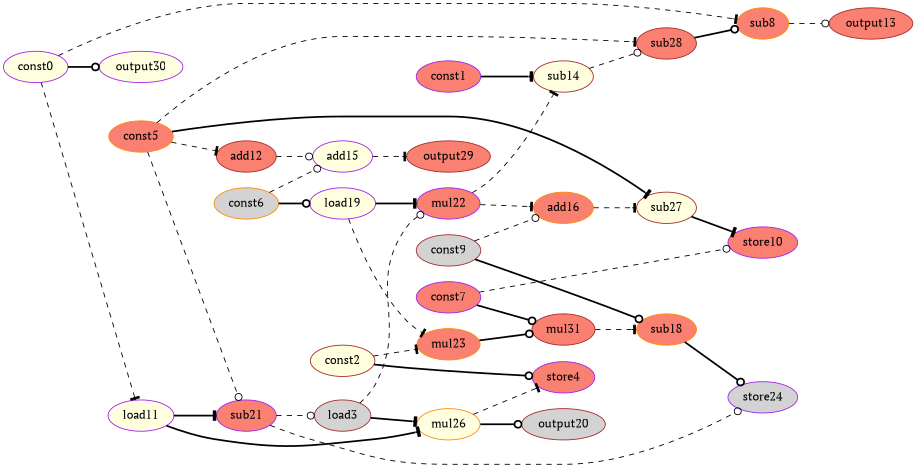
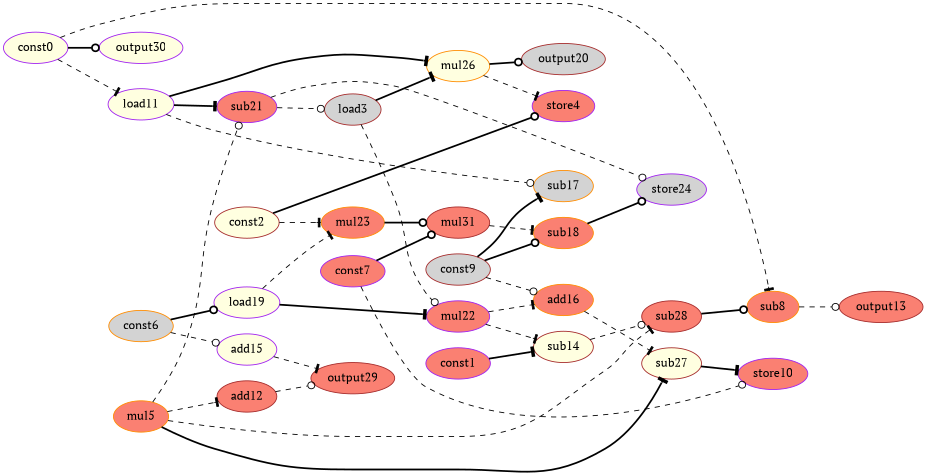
(141, 137) -> (141, 416)
(291, 156) -> (292, 389)
none -> (563, 186)
